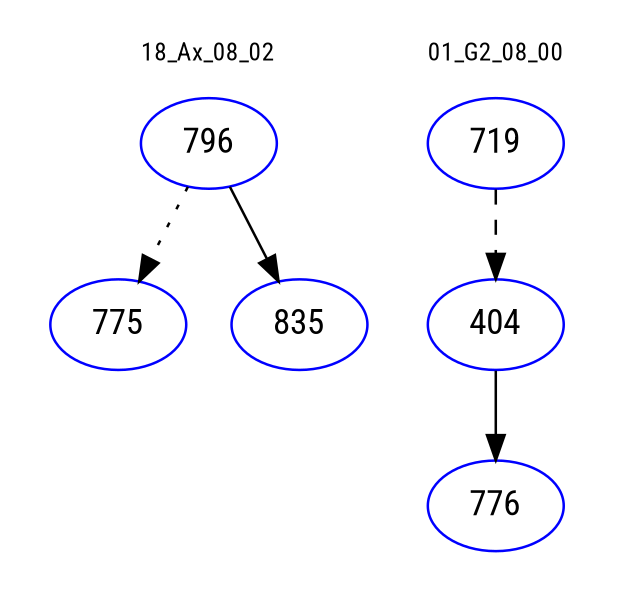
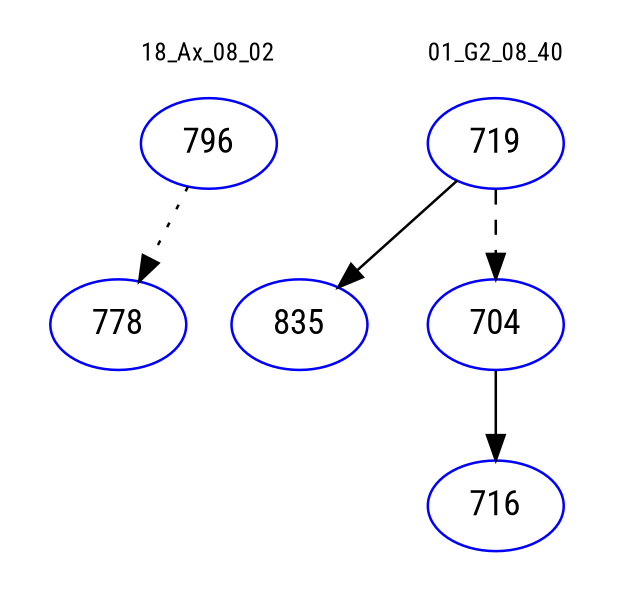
(497, 54) -> (497, 54)
(248, 223) -> (425, 210)
(118, 325) -> (118, 325)
(496, 325) -> (496, 325)
(496, 506) -> (496, 506)
